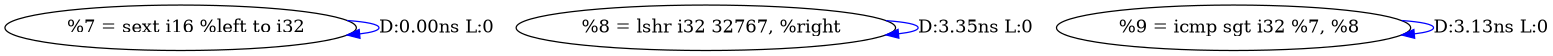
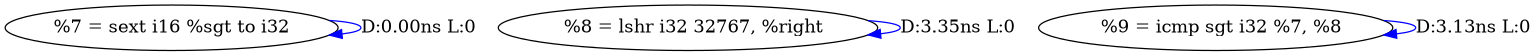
(181, 28) -> (172, 28)
